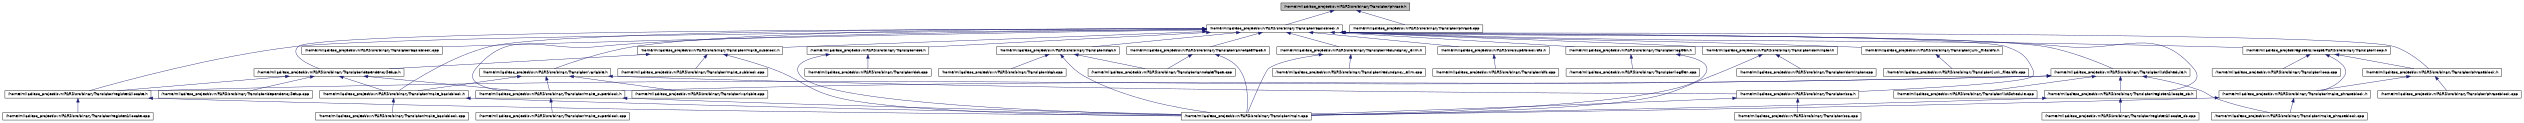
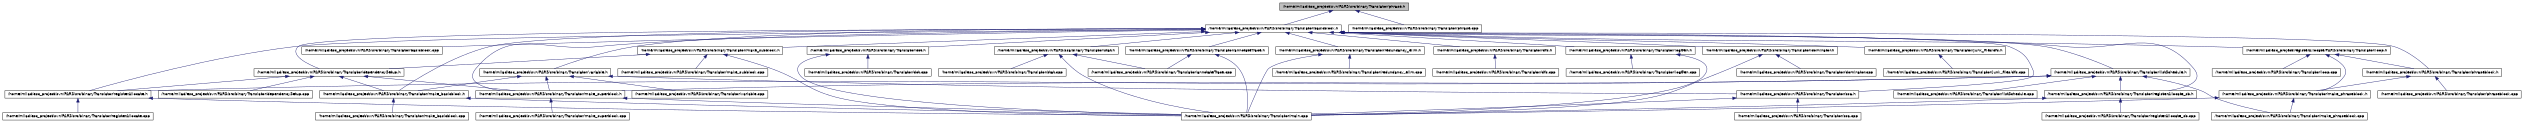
(1058, 51) -> (1056, 51)
(1493, 51) -> (1495, 51)
